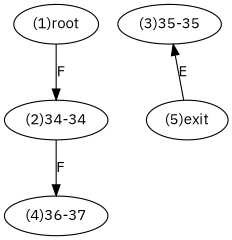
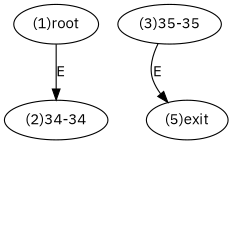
(61, 72) -> (61, 72)
(179, 78) -> (151, 69)
(56, 216) -> none
